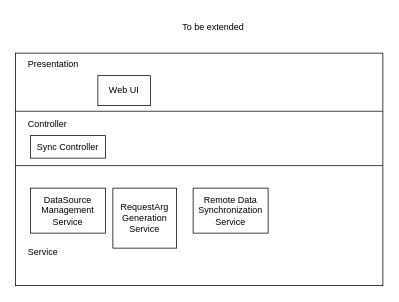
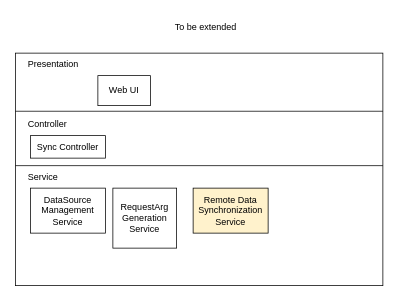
(213, 27) -> (206, 27)
(231, 210) -> (231, 210)
(57, 252) -> (57, 177)
